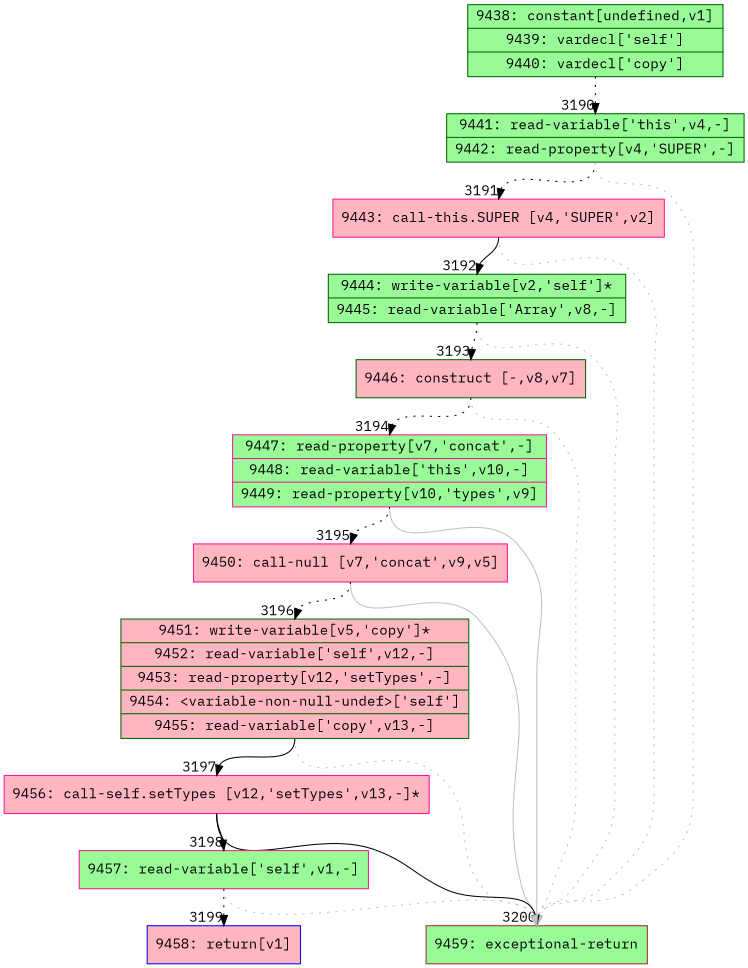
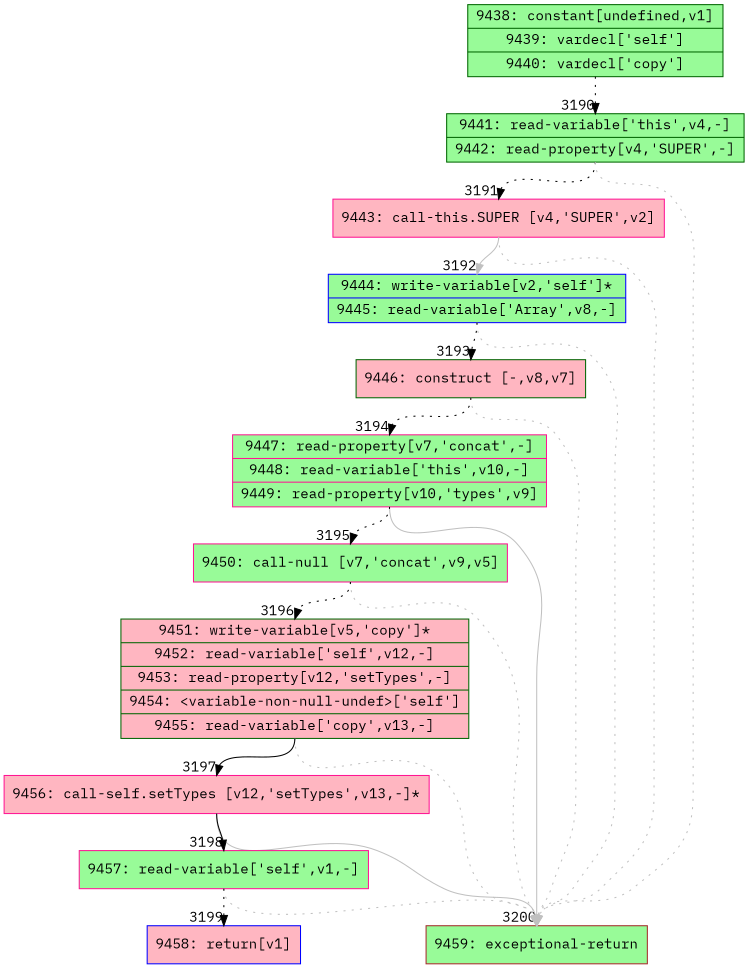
(492, 252) -> (492, 252)
(477, 298) -> (477, 298)
(350, 563) -> (350, 563)
(516, 690) -> (516, 690)
(373, 850) -> (373, 850)
